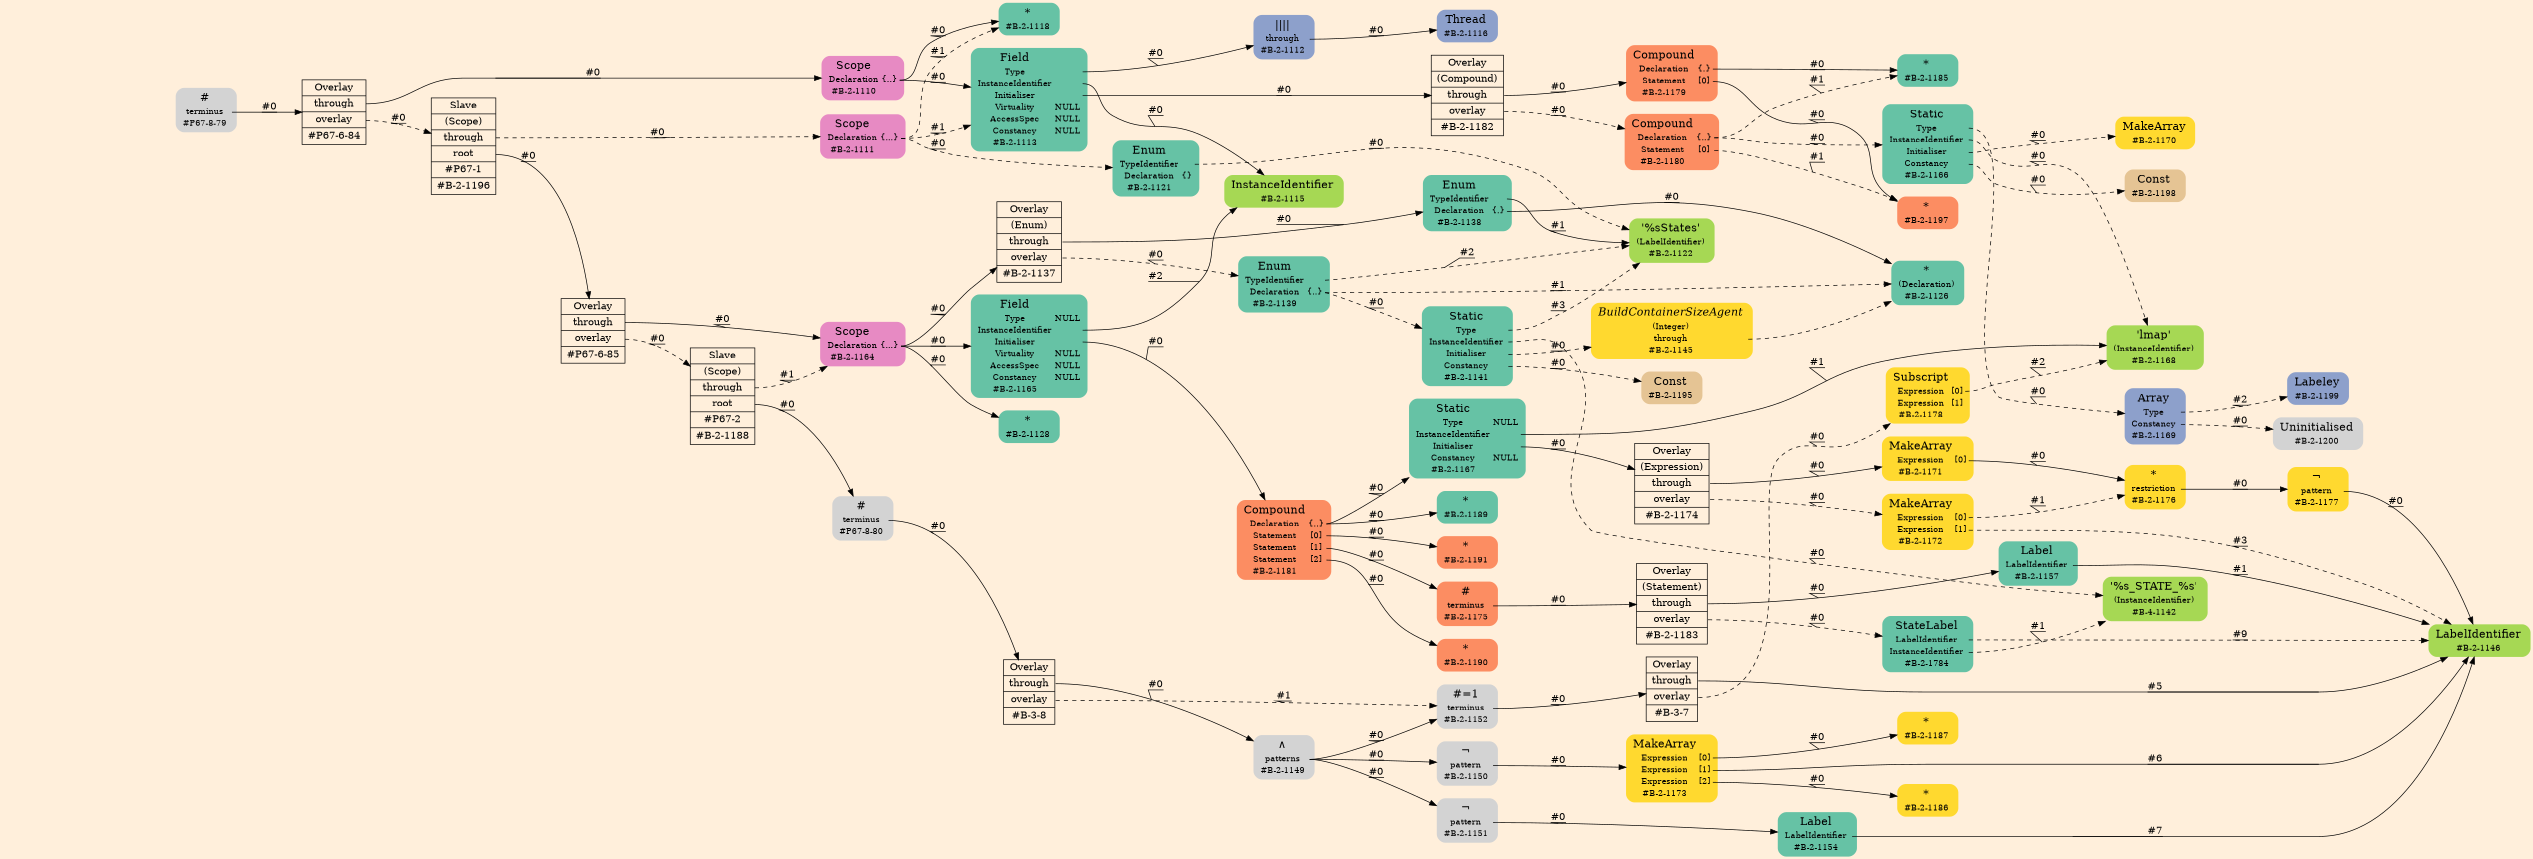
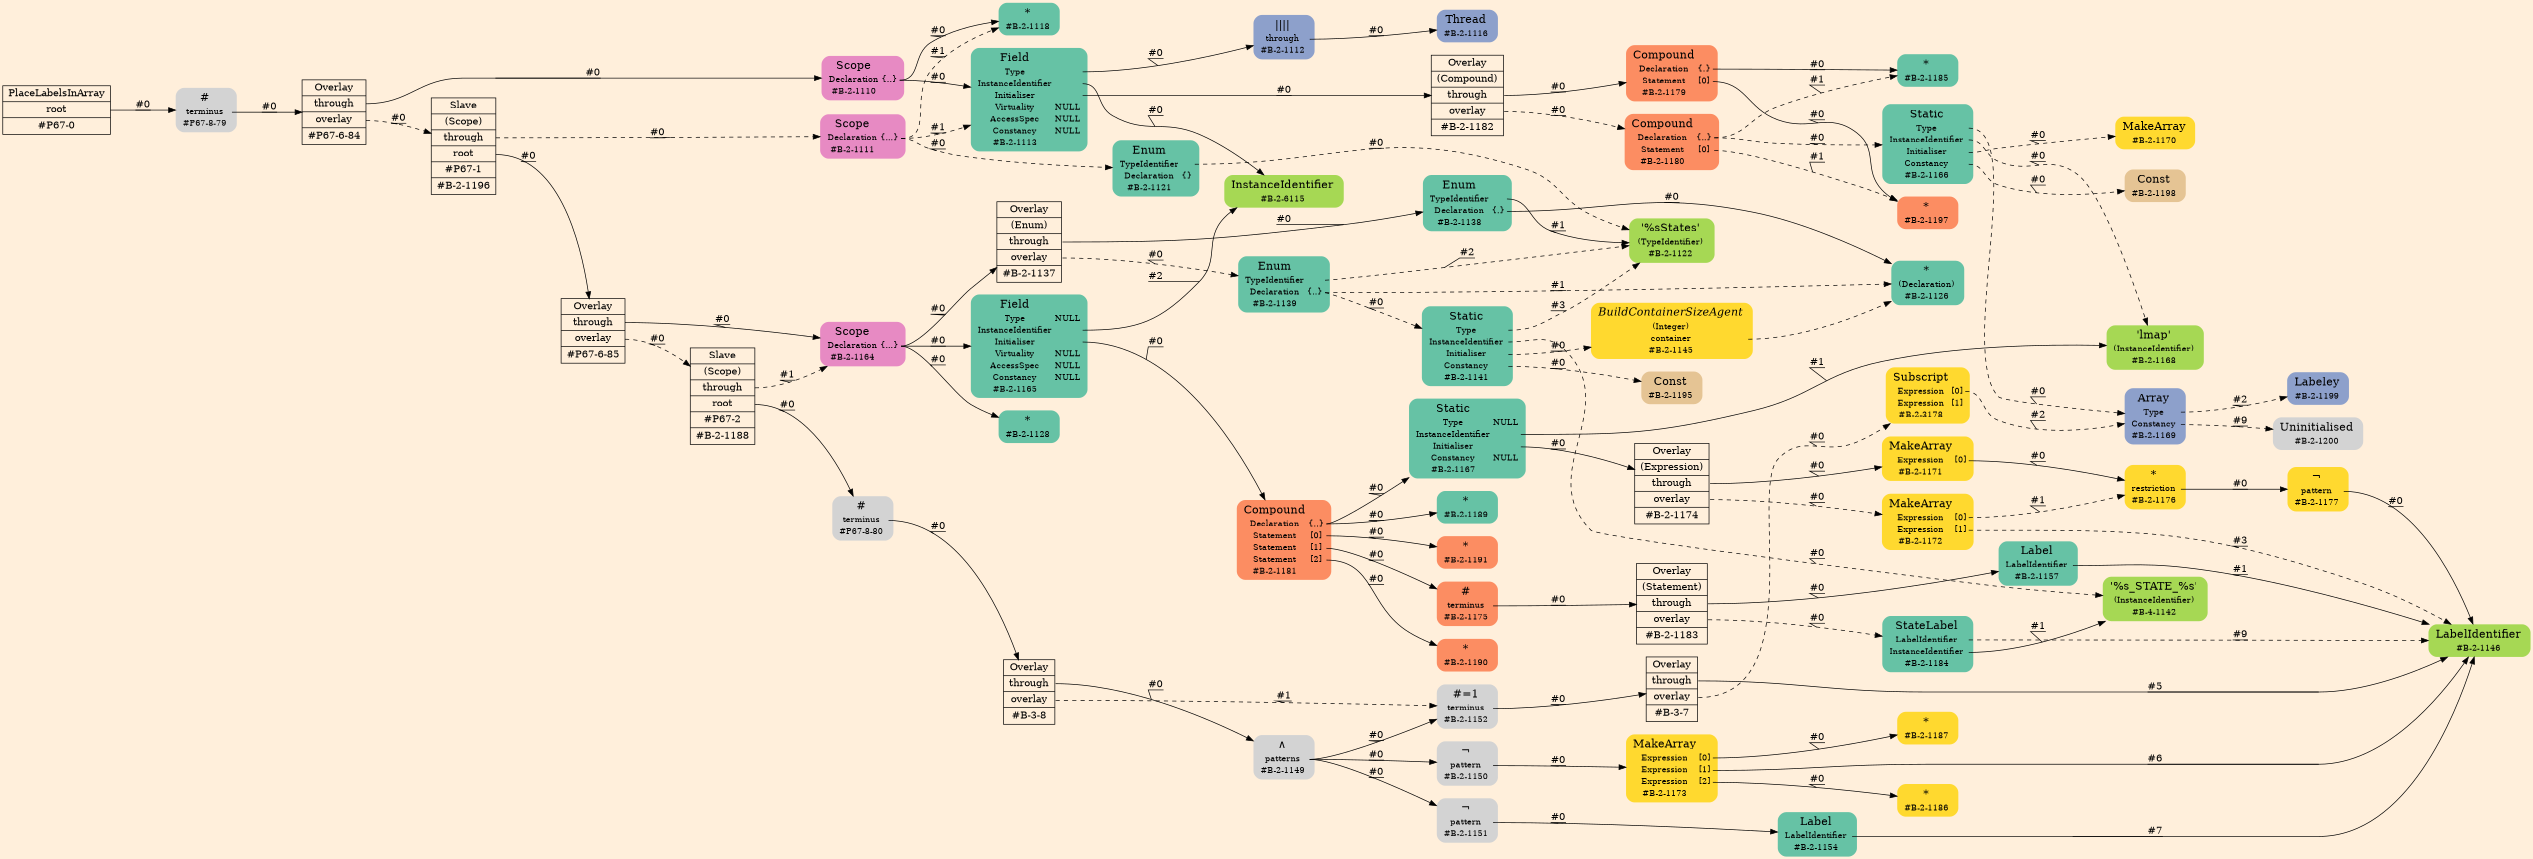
none -> (57, 110)
(1283, 199) -> (1283, 199)
(1671, 242) -> (1670, 242)
(1671, 339) -> (1671, 339)
(2032, 377) -> (2035, 429)
(1921, 415) -> (1921, 415)
(2240, 421) -> (2240, 421)
(2032, 645) -> (2032, 645)
(1927, 664) -> (1927, 664)
